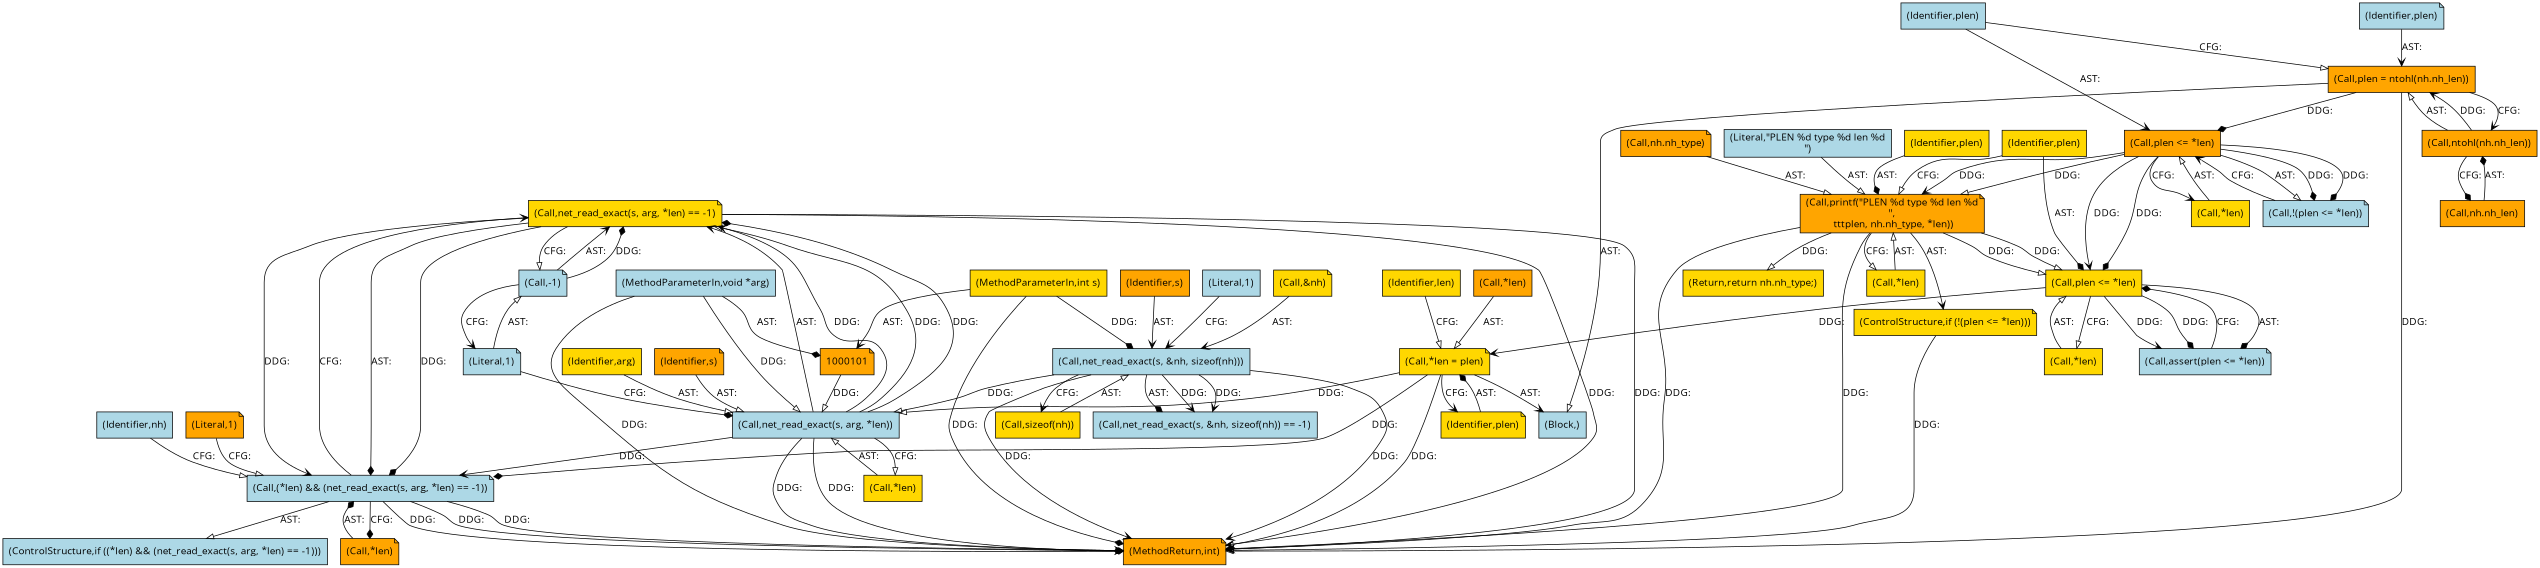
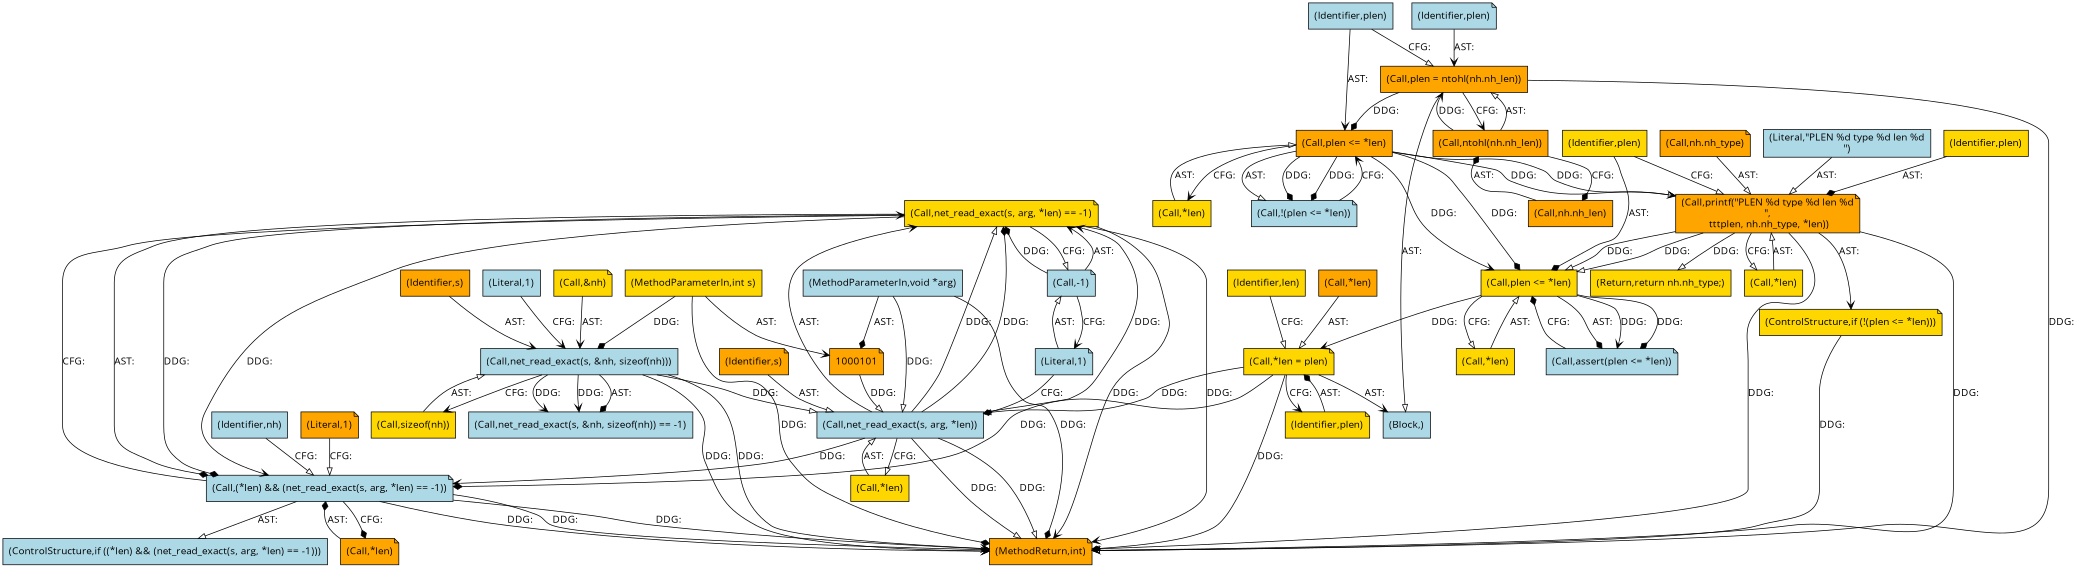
(602, 362) -> none
